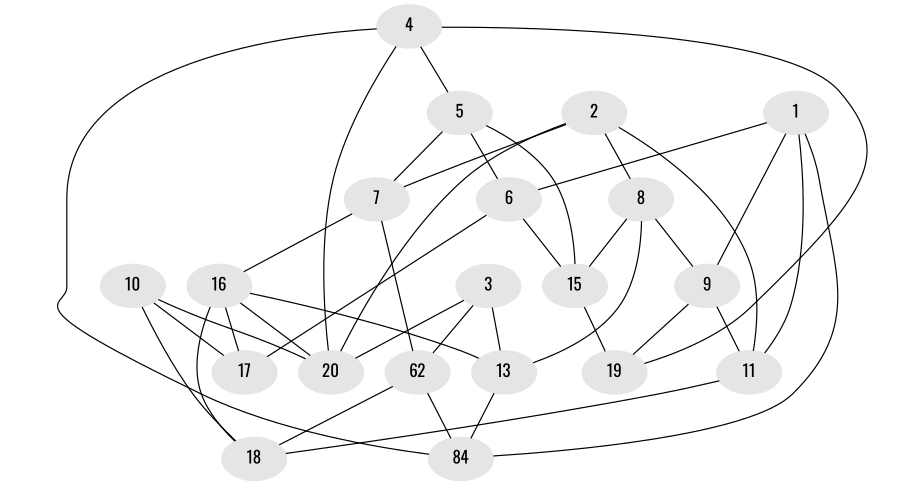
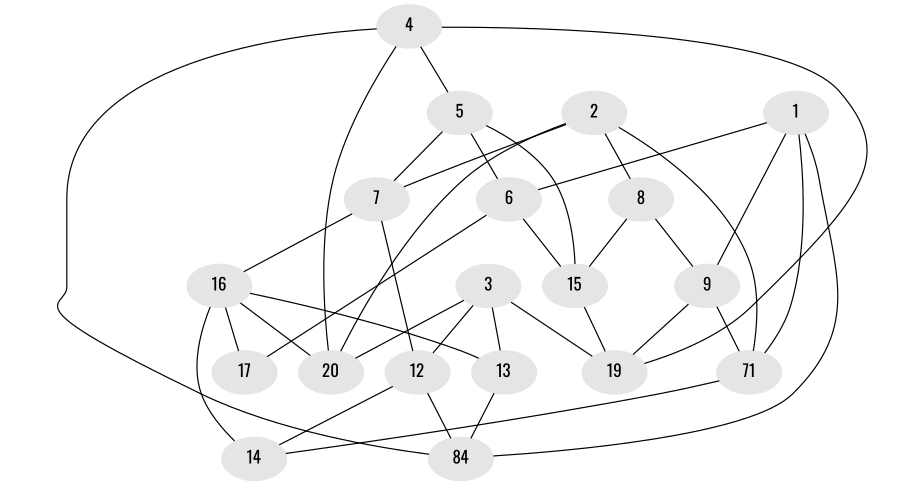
(133, 286) -> none
(614, 312) -> none
none -> (552, 329)
(418, 372) -> (418, 372)
(749, 372) -> (749, 372)
(254, 459) -> (254, 459)
